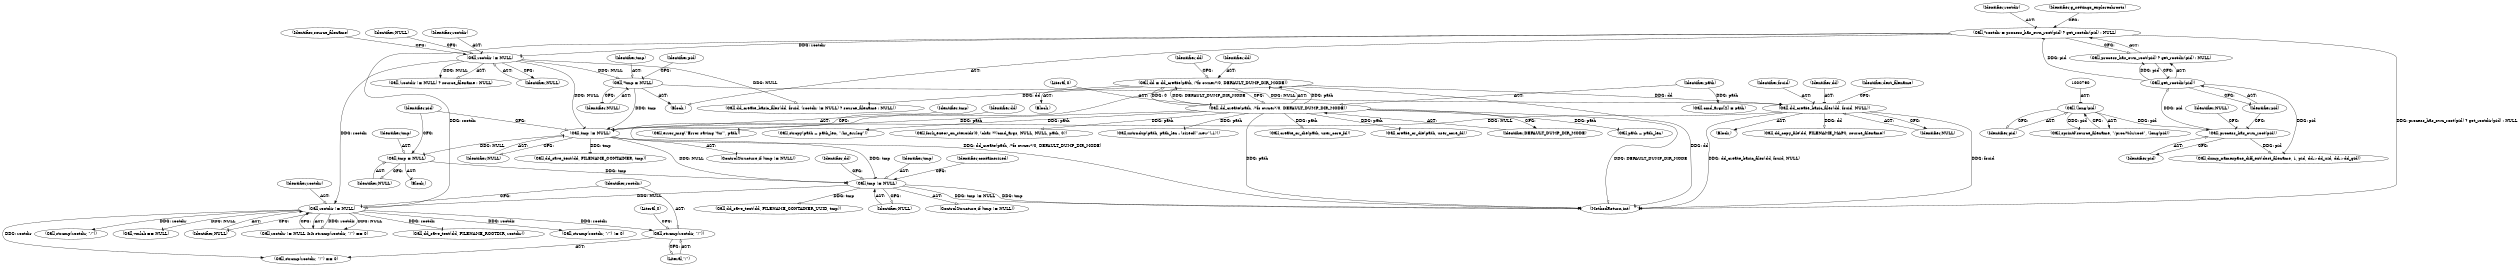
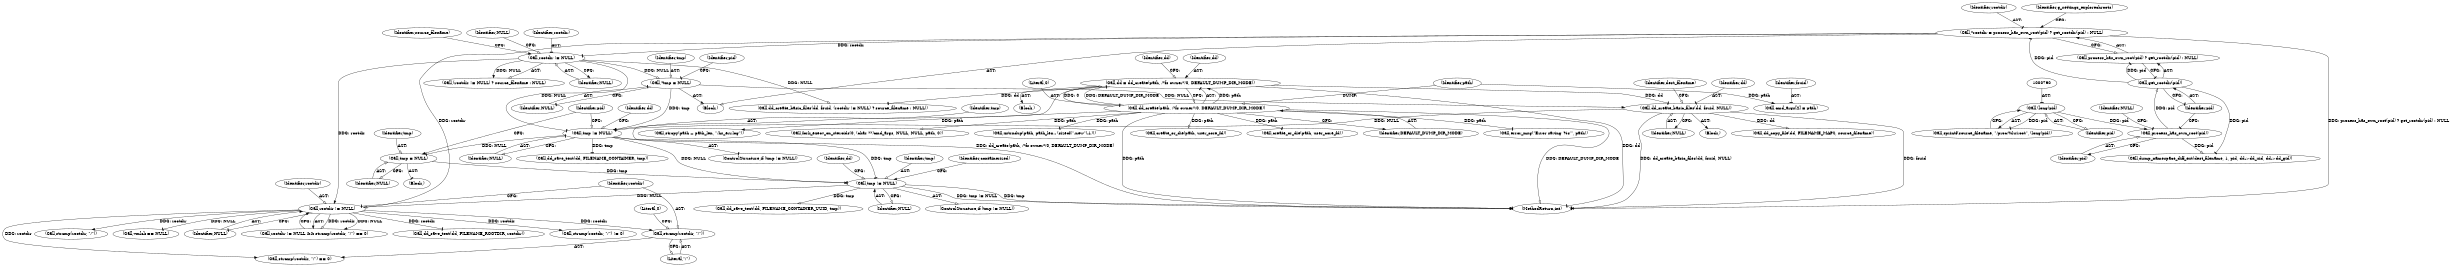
(1798, 95) -> (1791, 95)
(1520, 96) -> (1351, 96)
(1640, 133) -> none
